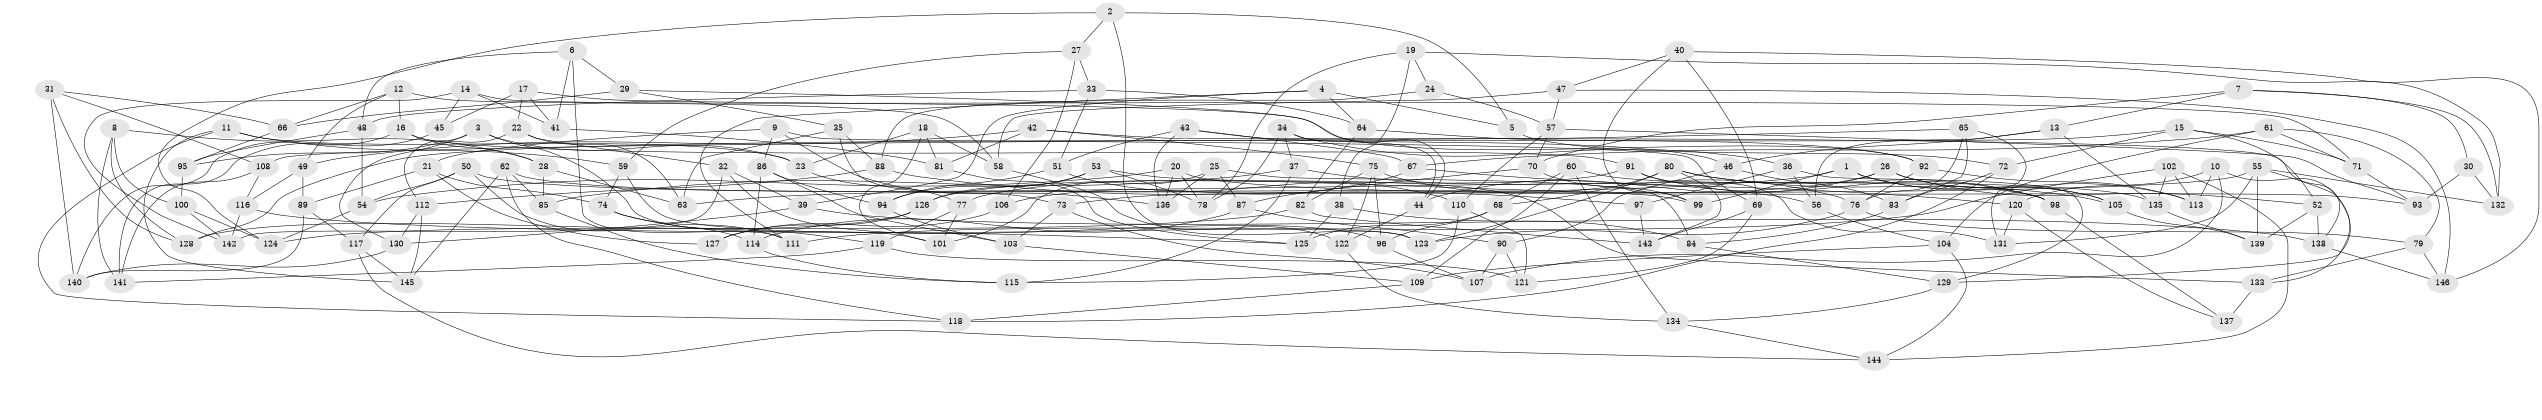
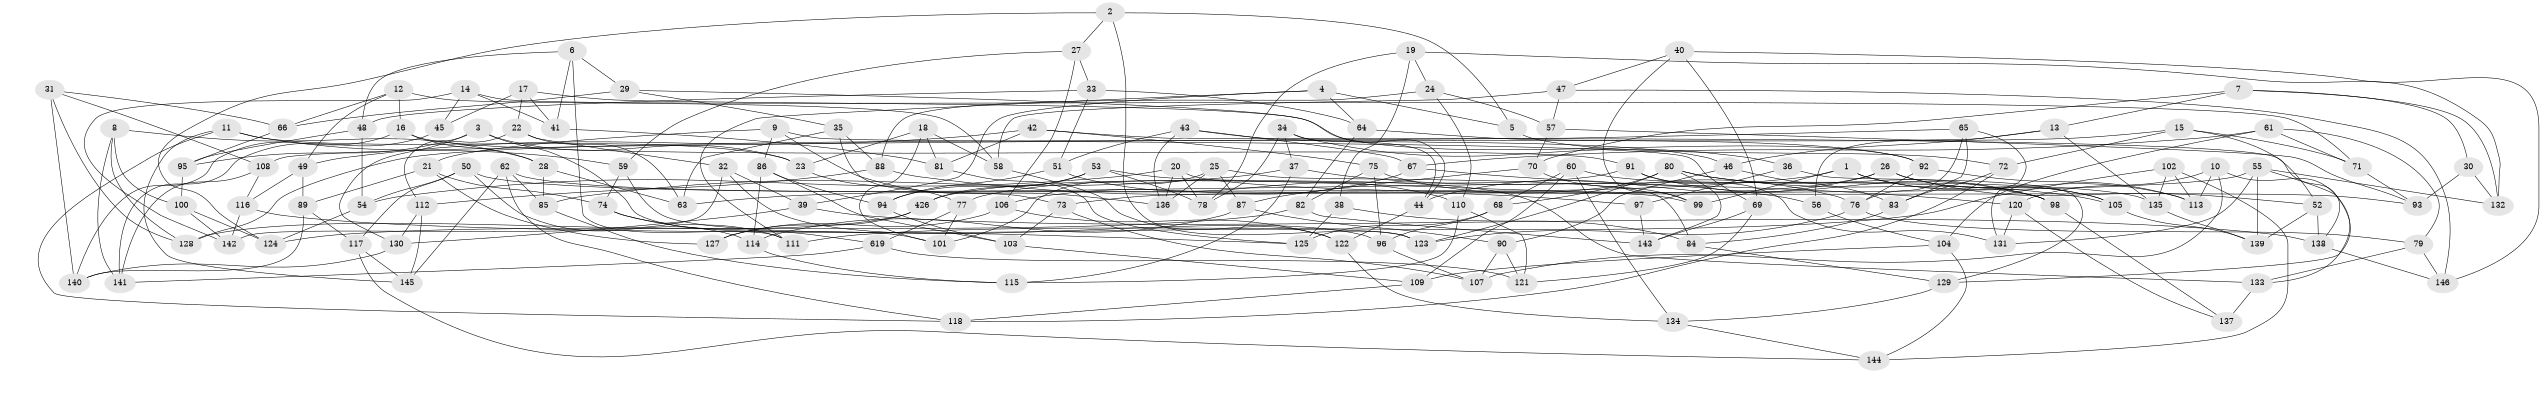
(1503, 166) -> (1459, 132)
(1802, 187) -> none
(922, 206) -> (922, 206)
(1363, 206) -> (1174, 221)
(878, 245) -> (878, 245)
